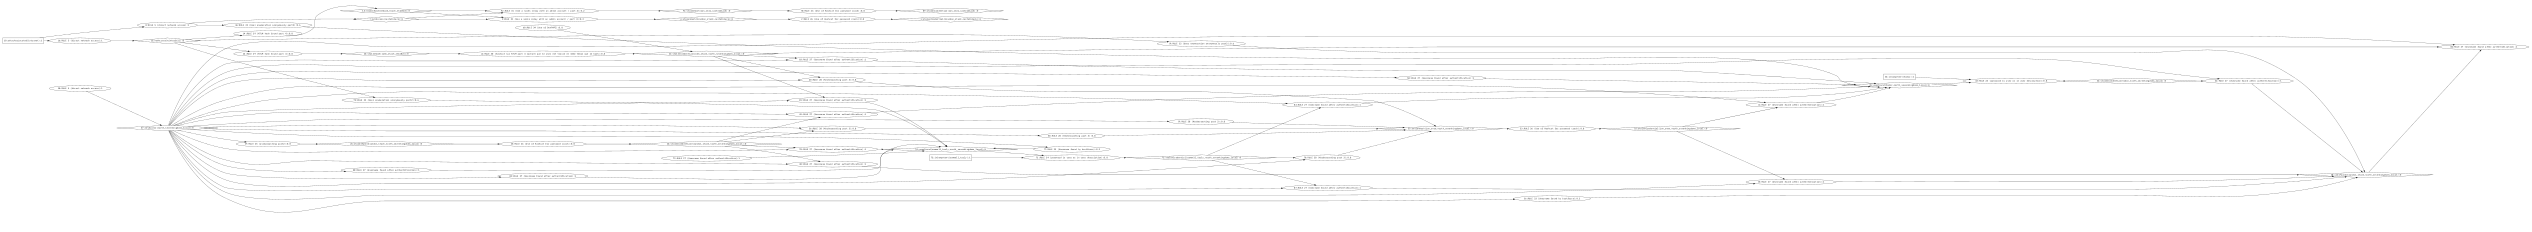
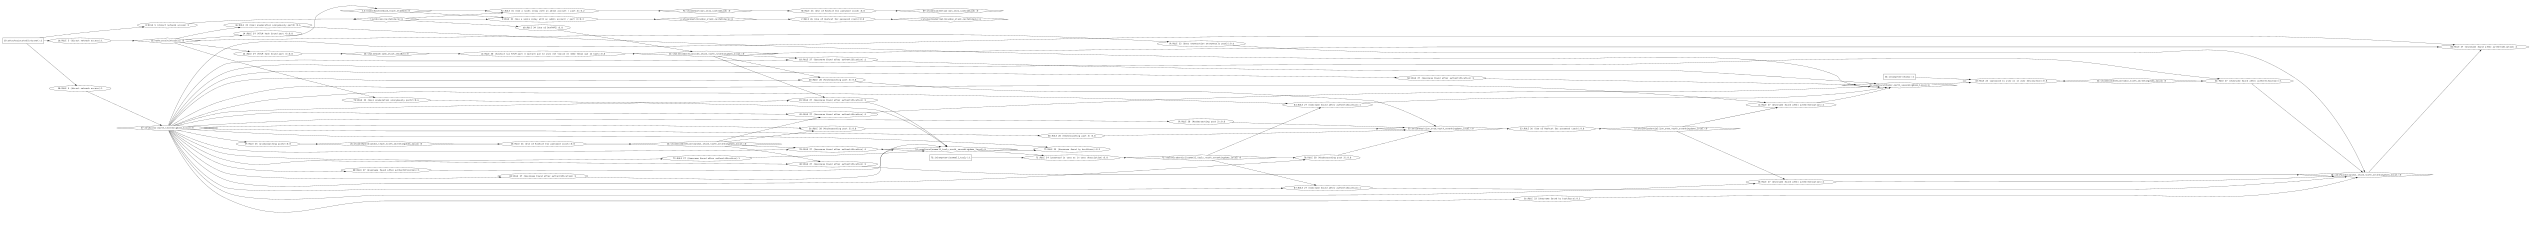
none -> (461, 24)
(210, 25) -> (207, 32)
none -> (51, 64)
(1015, 148) -> (1014, 150)
none -> (414, 160)
